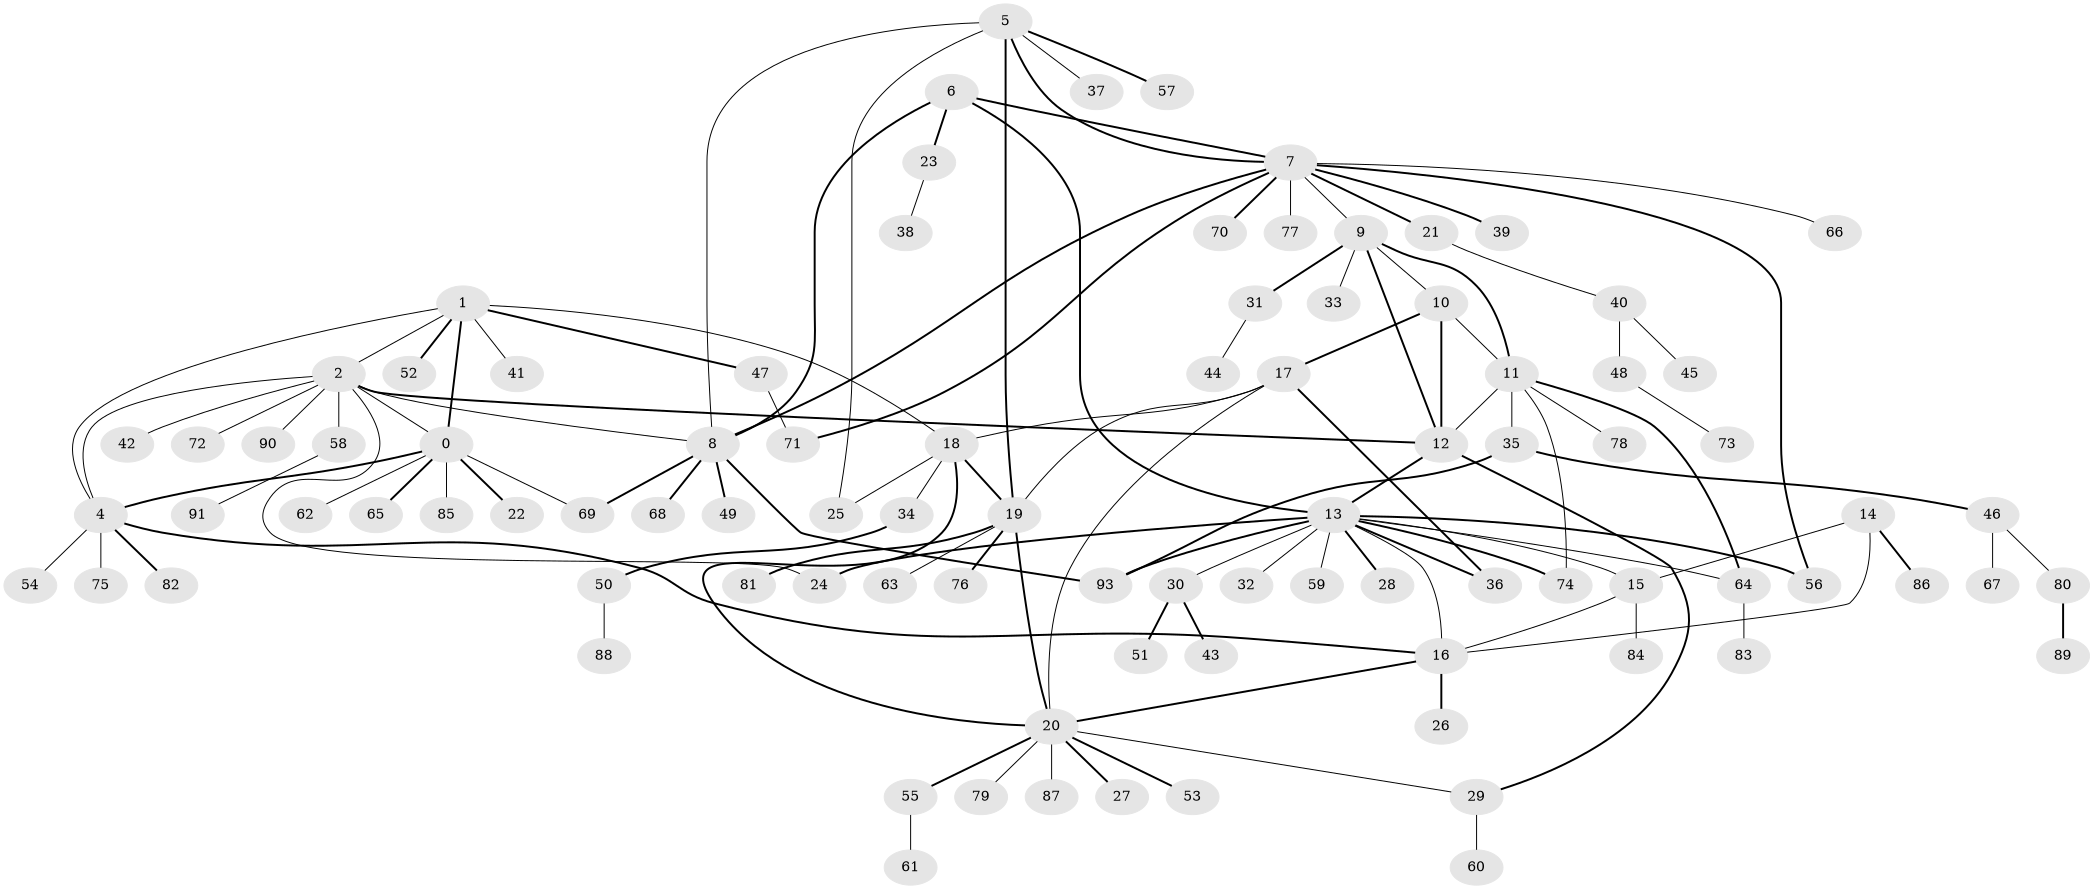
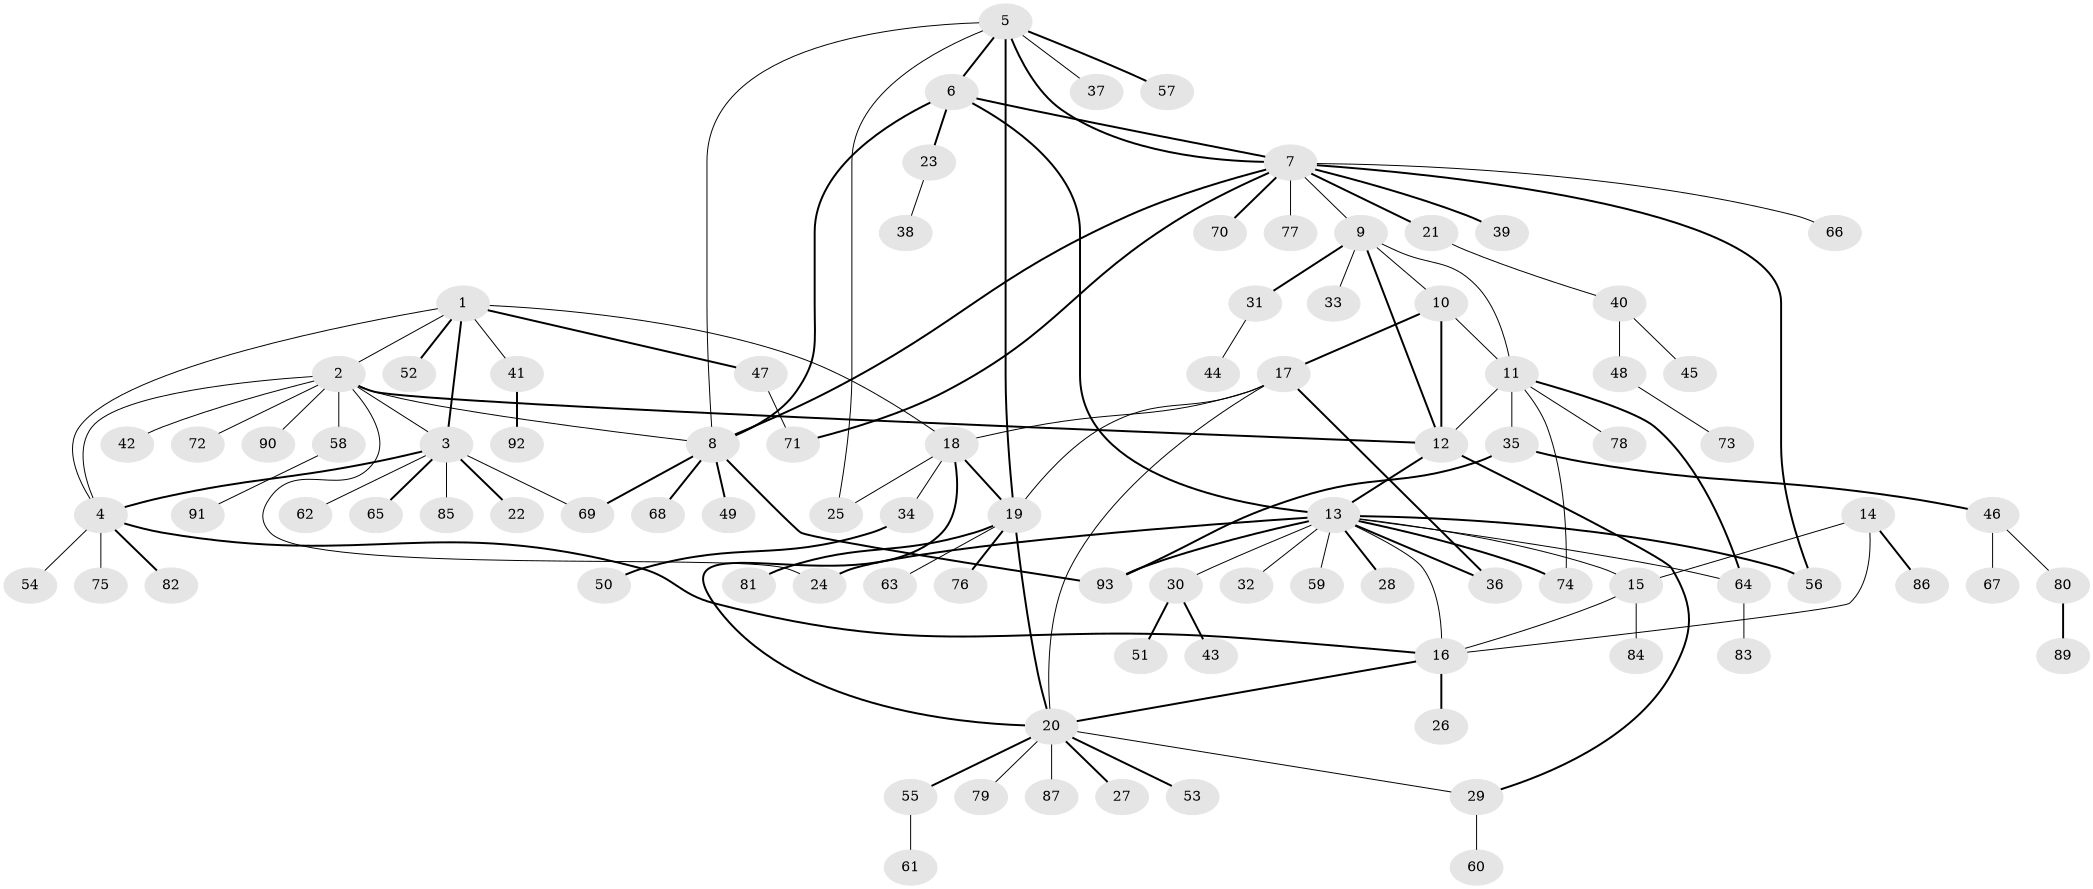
none -> (979, 57)
(1467, 277) -> (1467, 277)
(446, 445) -> (446, 445)
none -> (517, 445)
(604, 656) -> none
